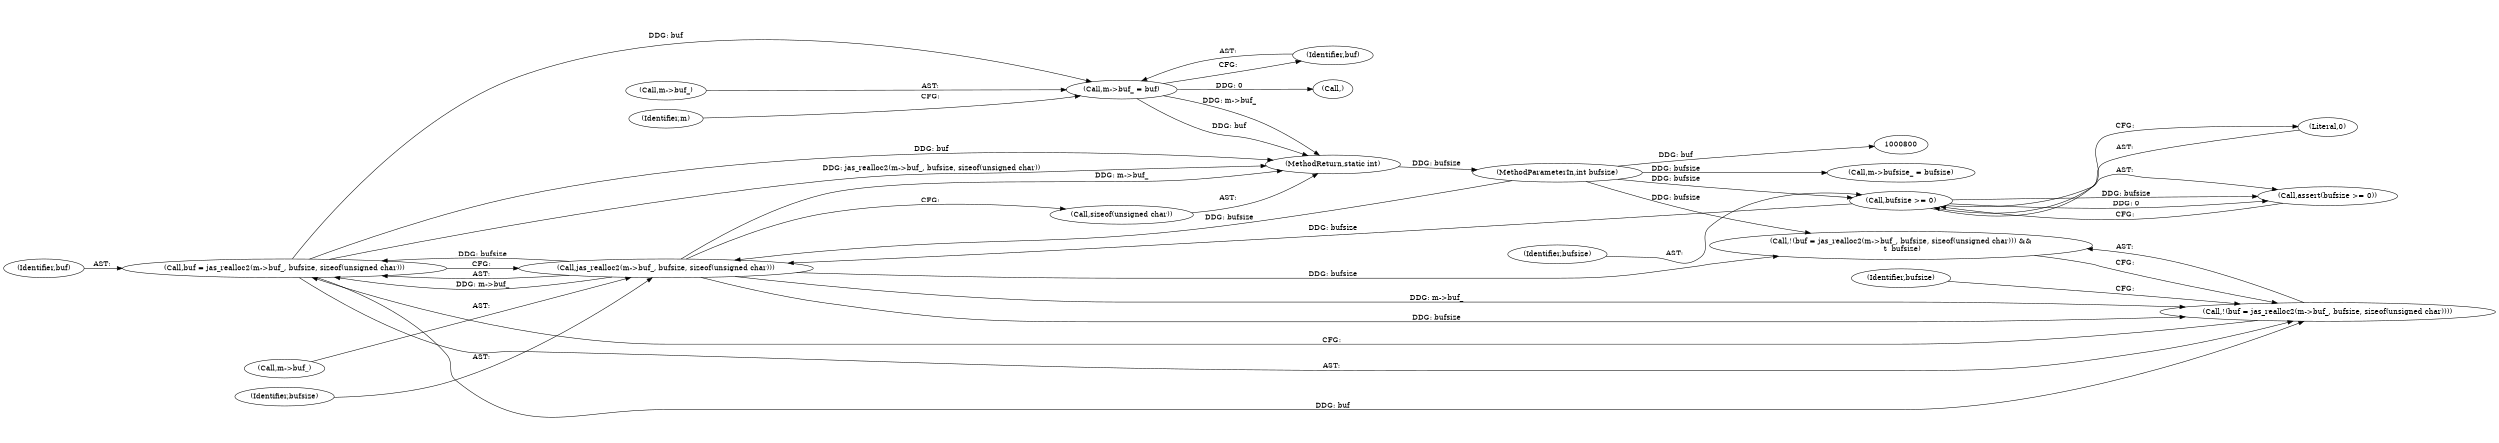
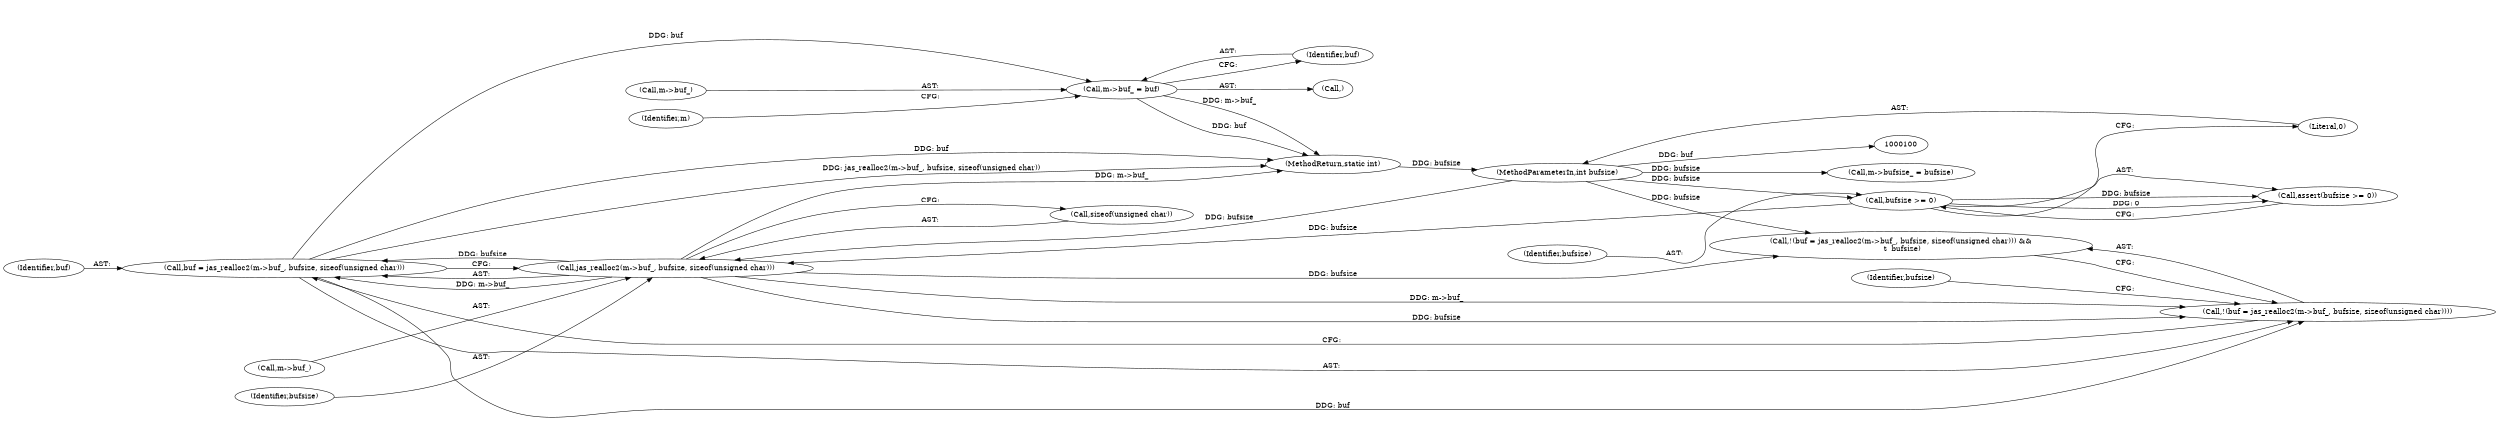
(1229, 86) -> (1229, 86)
(1901, 145) -> (1901, 145)
(2110, 161) -> (1941, 113)
(1255, 202) -> (885, 228)
